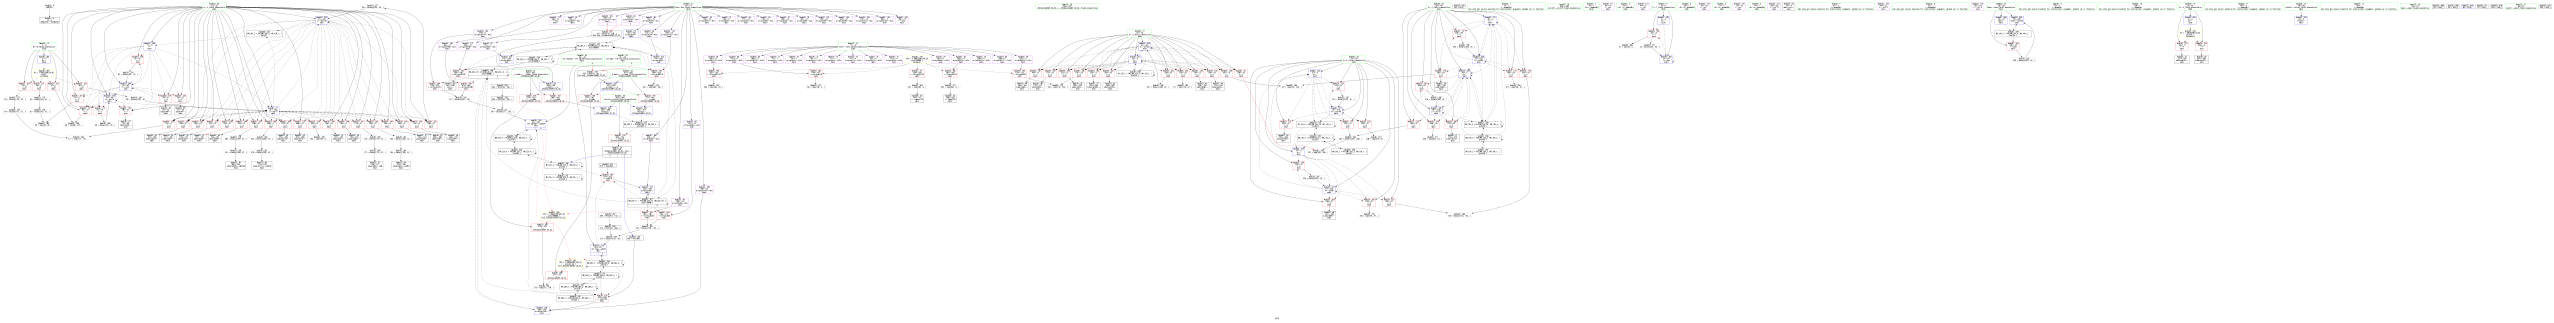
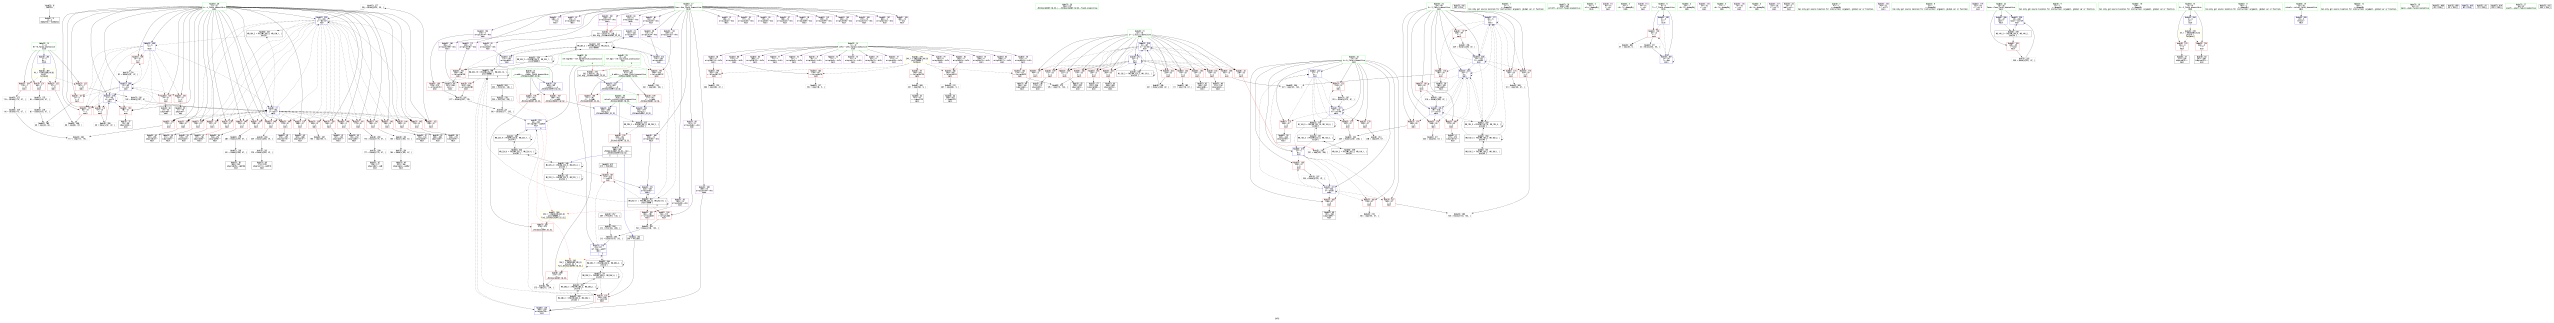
(707, 20) -> none
